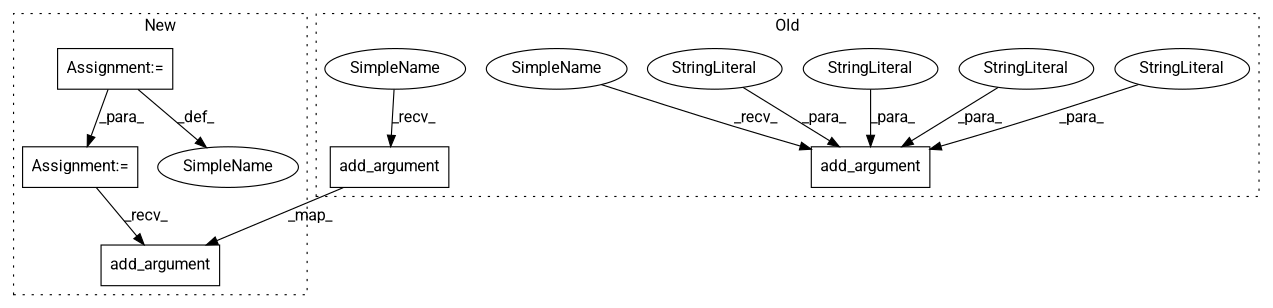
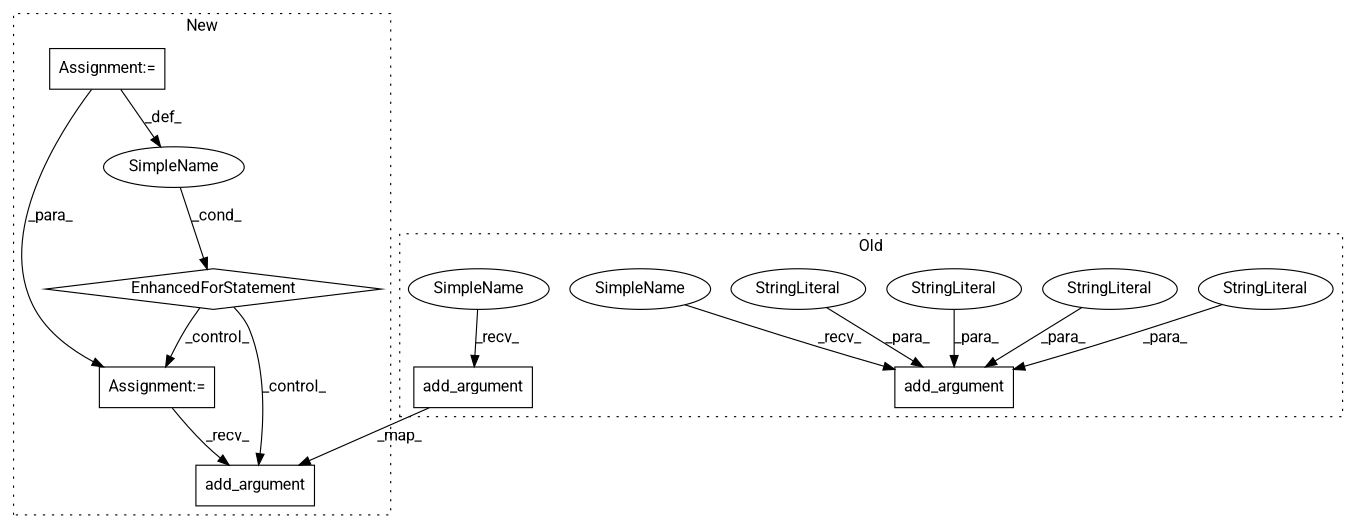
none -> (213, 289)
